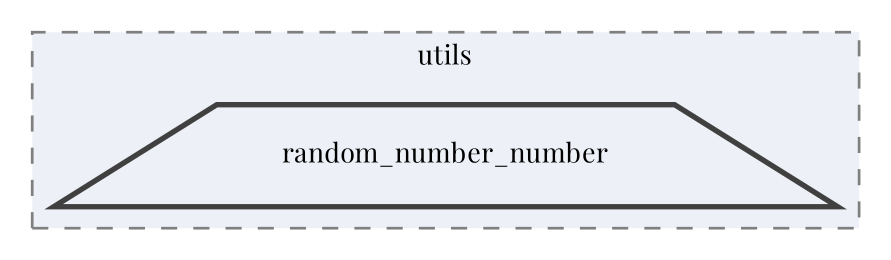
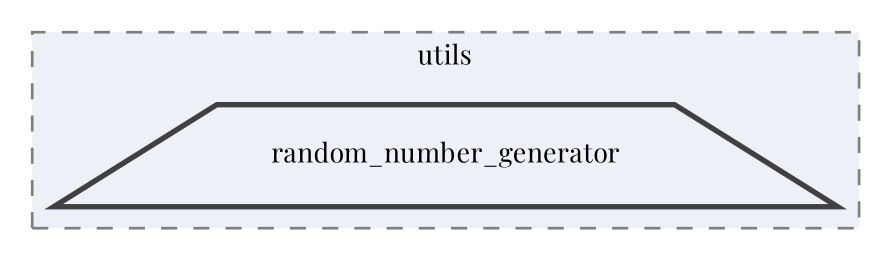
(446, 156) -> (446, 156)
